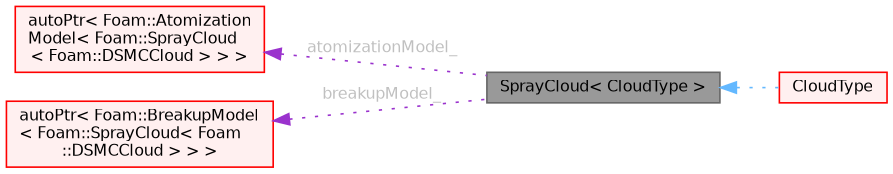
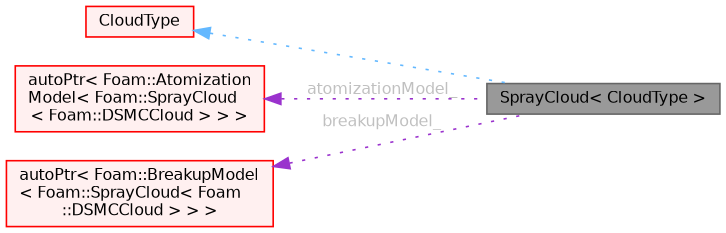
(758, 88) -> (360, 58)
